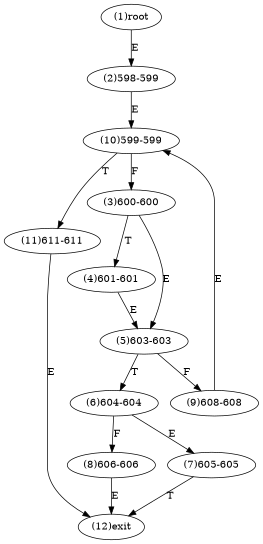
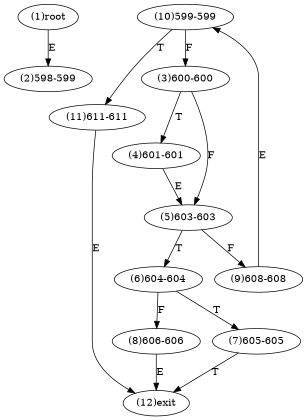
(131, 106) -> none
(166, 279) -> (211, 156)
(172, 434) -> (217, 310)
